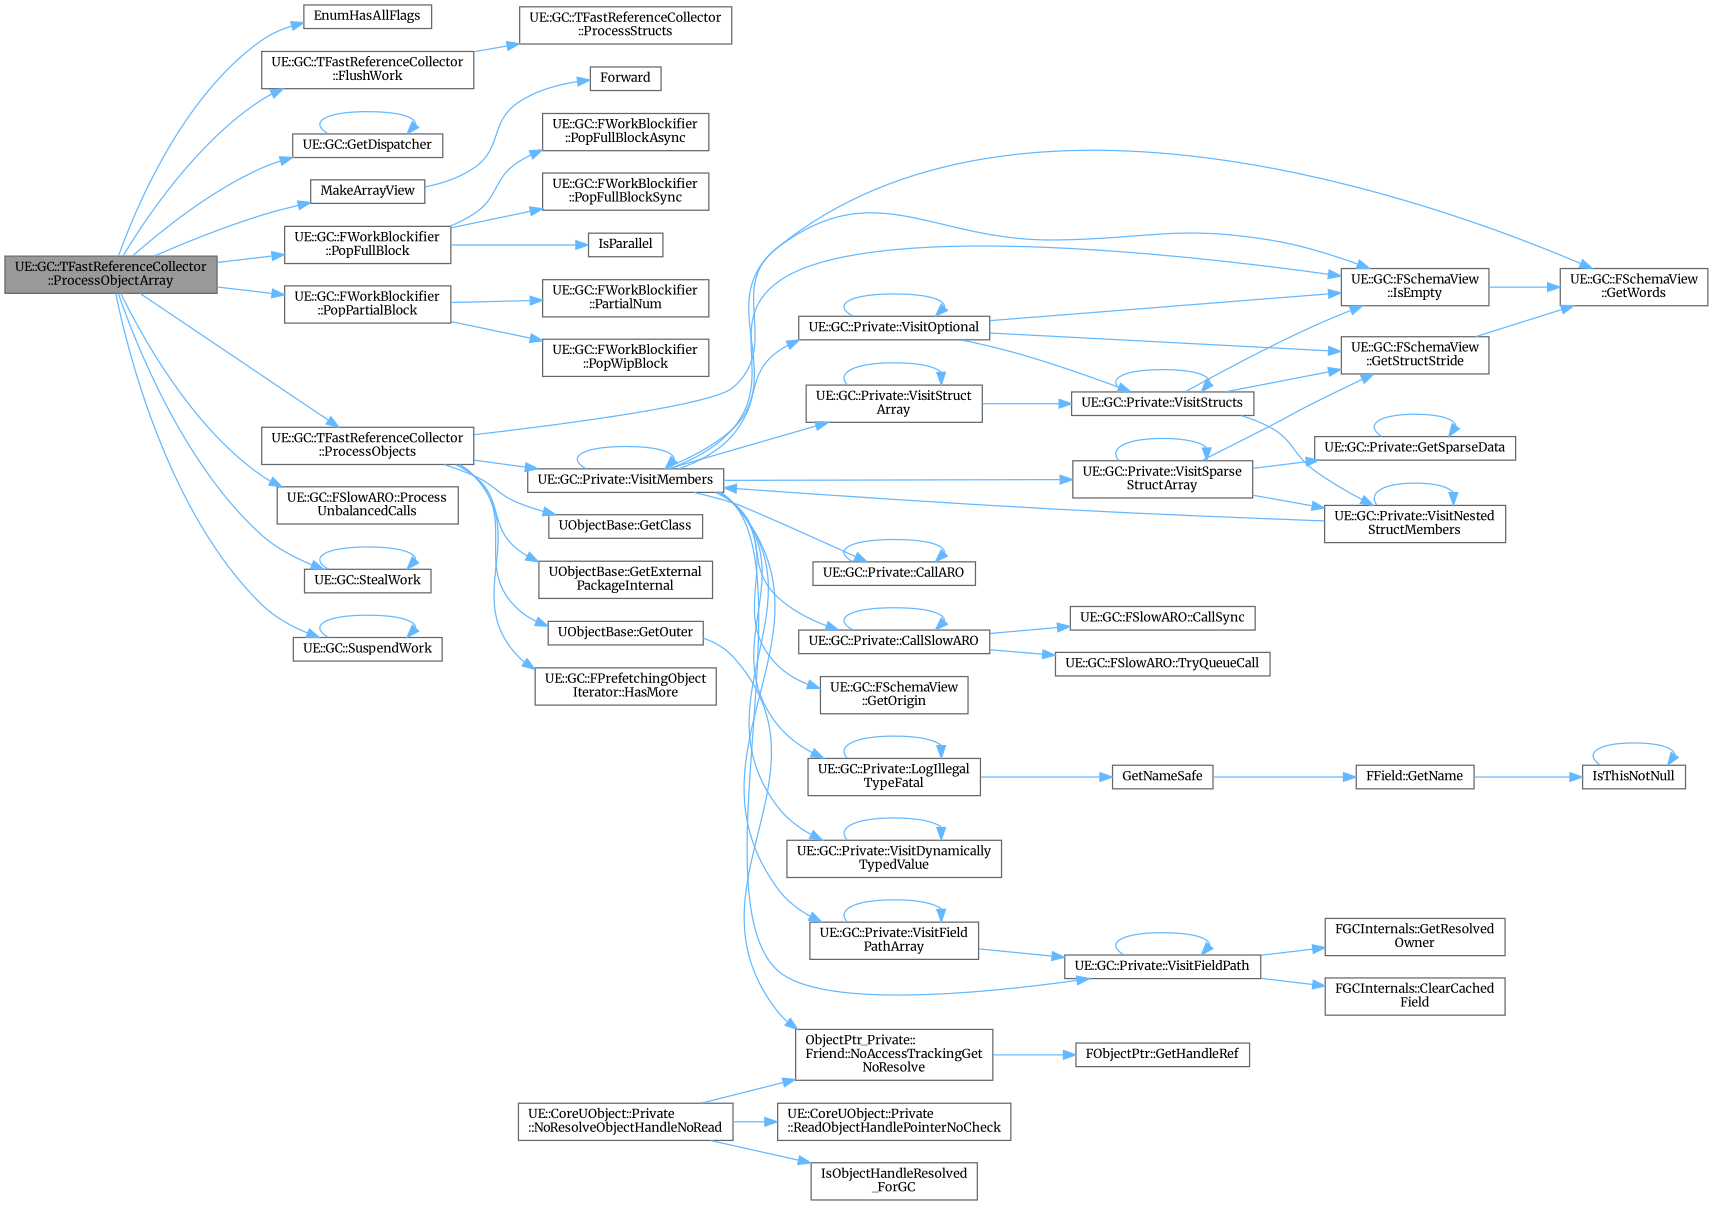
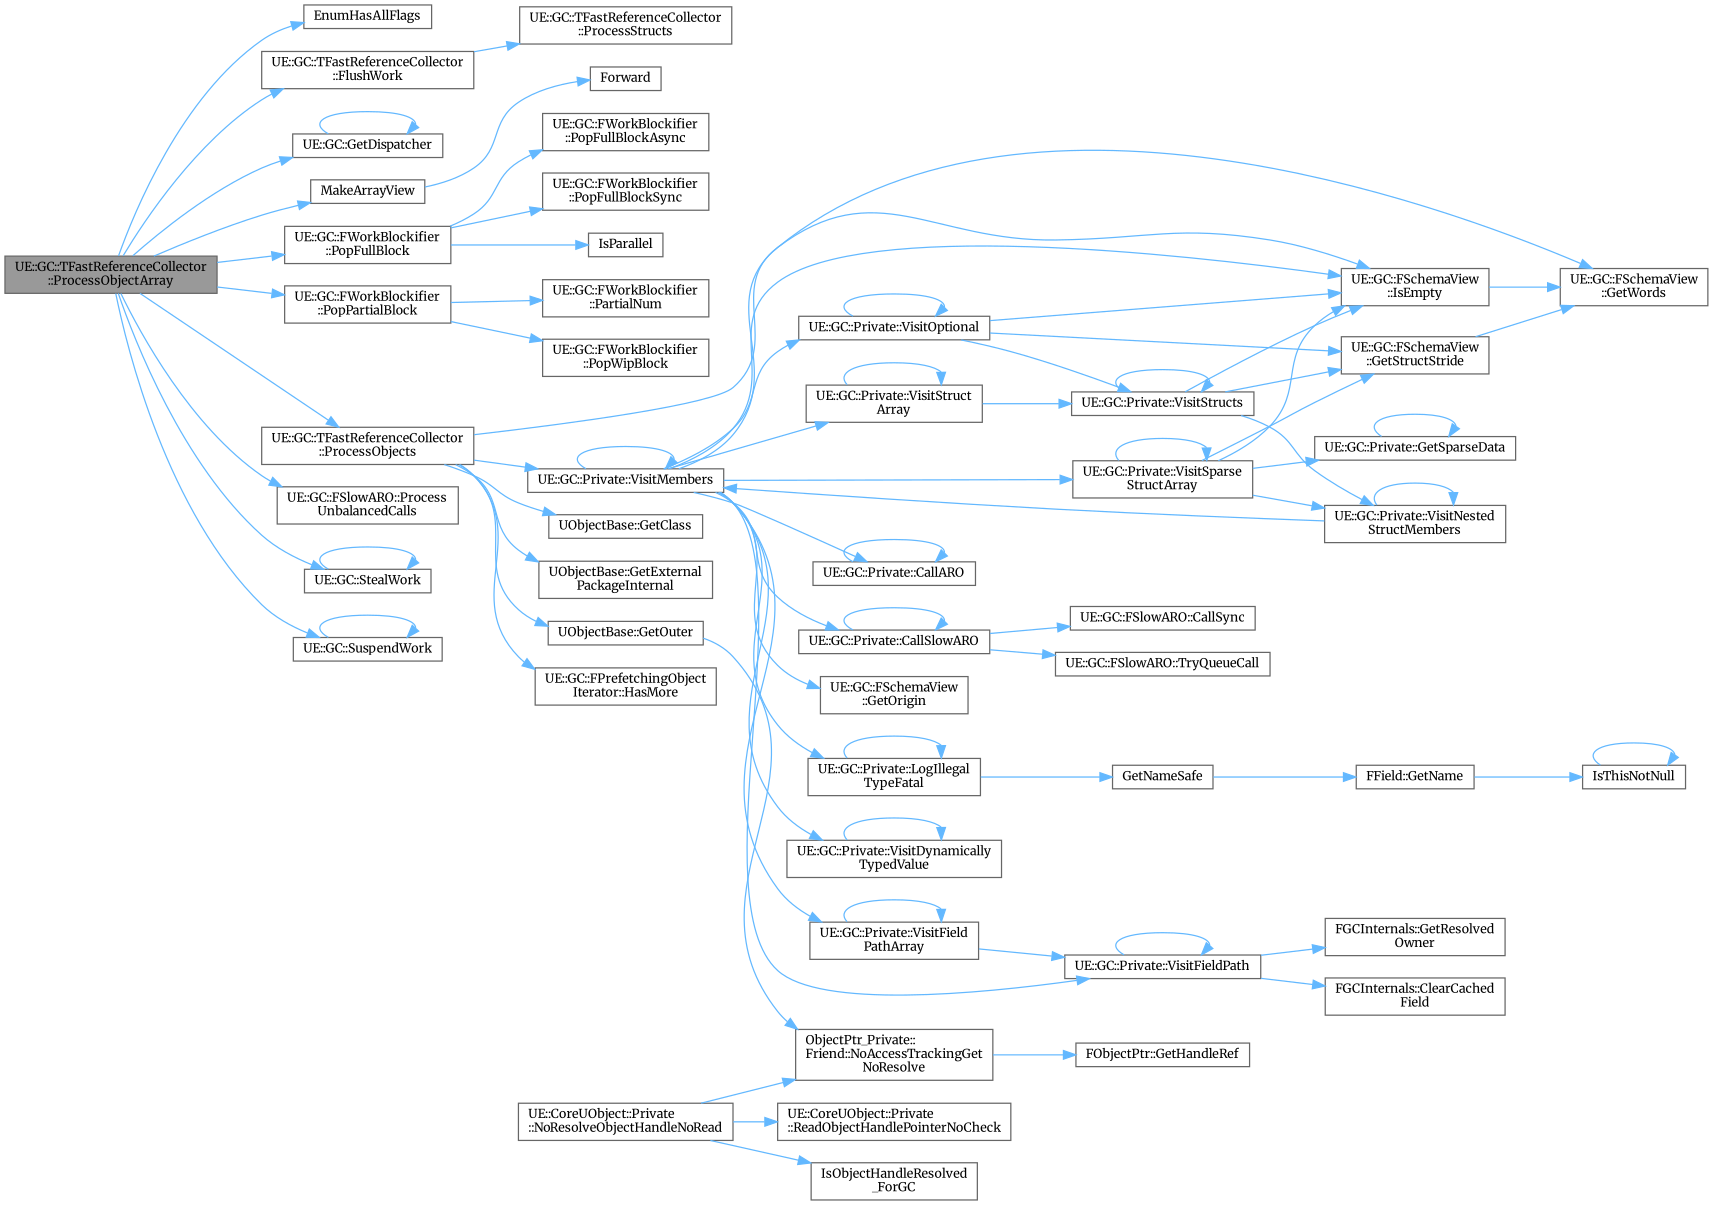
none -> (1288, 395)
